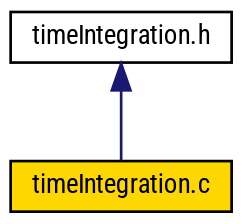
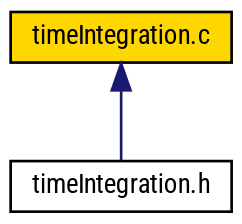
(121, 126) -> (121, 126)
